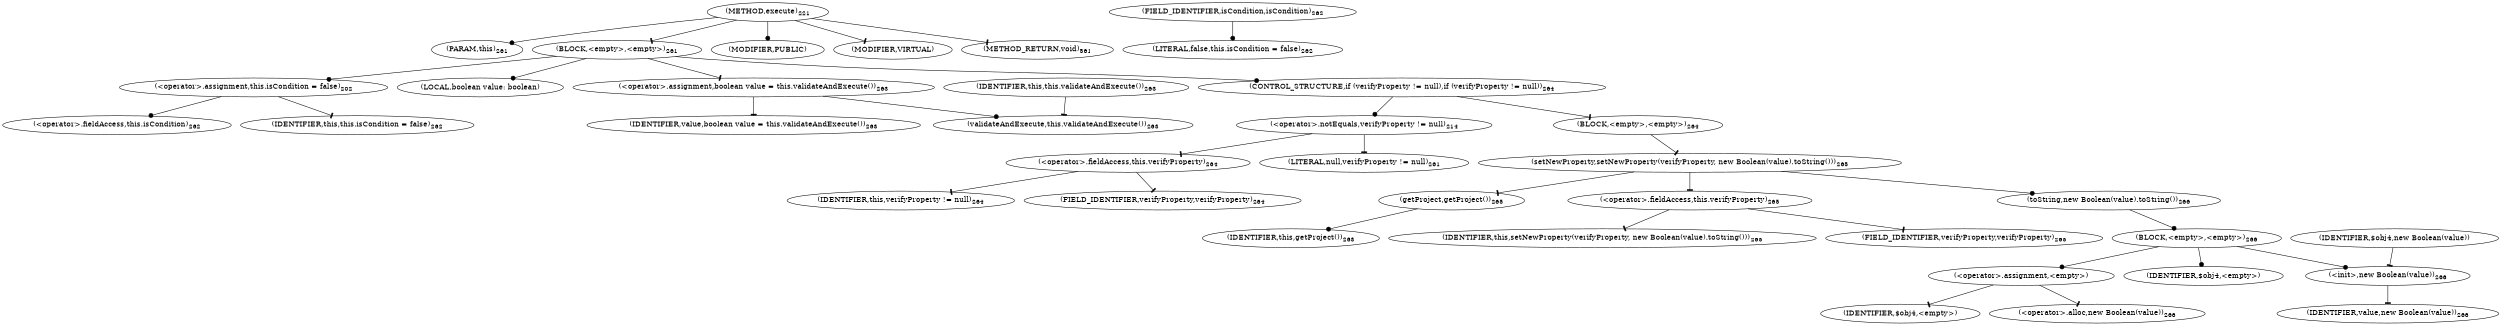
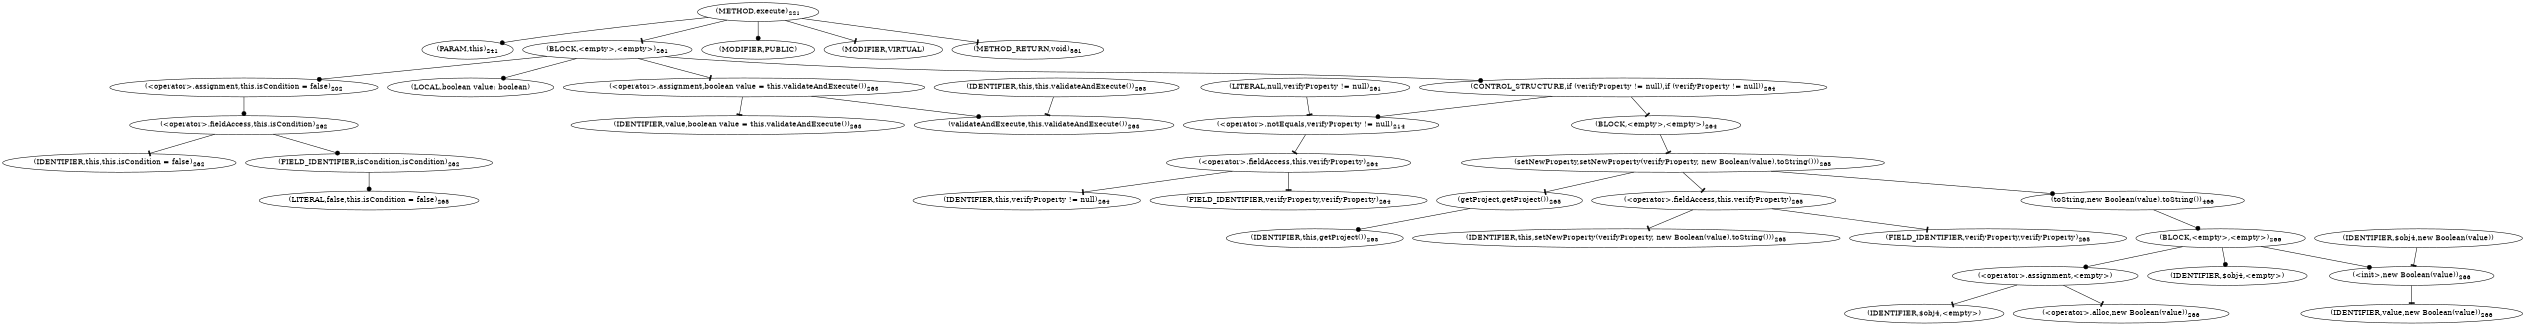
(502, 49) -> (492, 49)
(1307, 49) -> (443, 200)
(304, 106) -> (183, 144)
none -> (304, 143)
(1364, 143) -> (1308, 105)
(2184, 200) -> (2208, 200)
